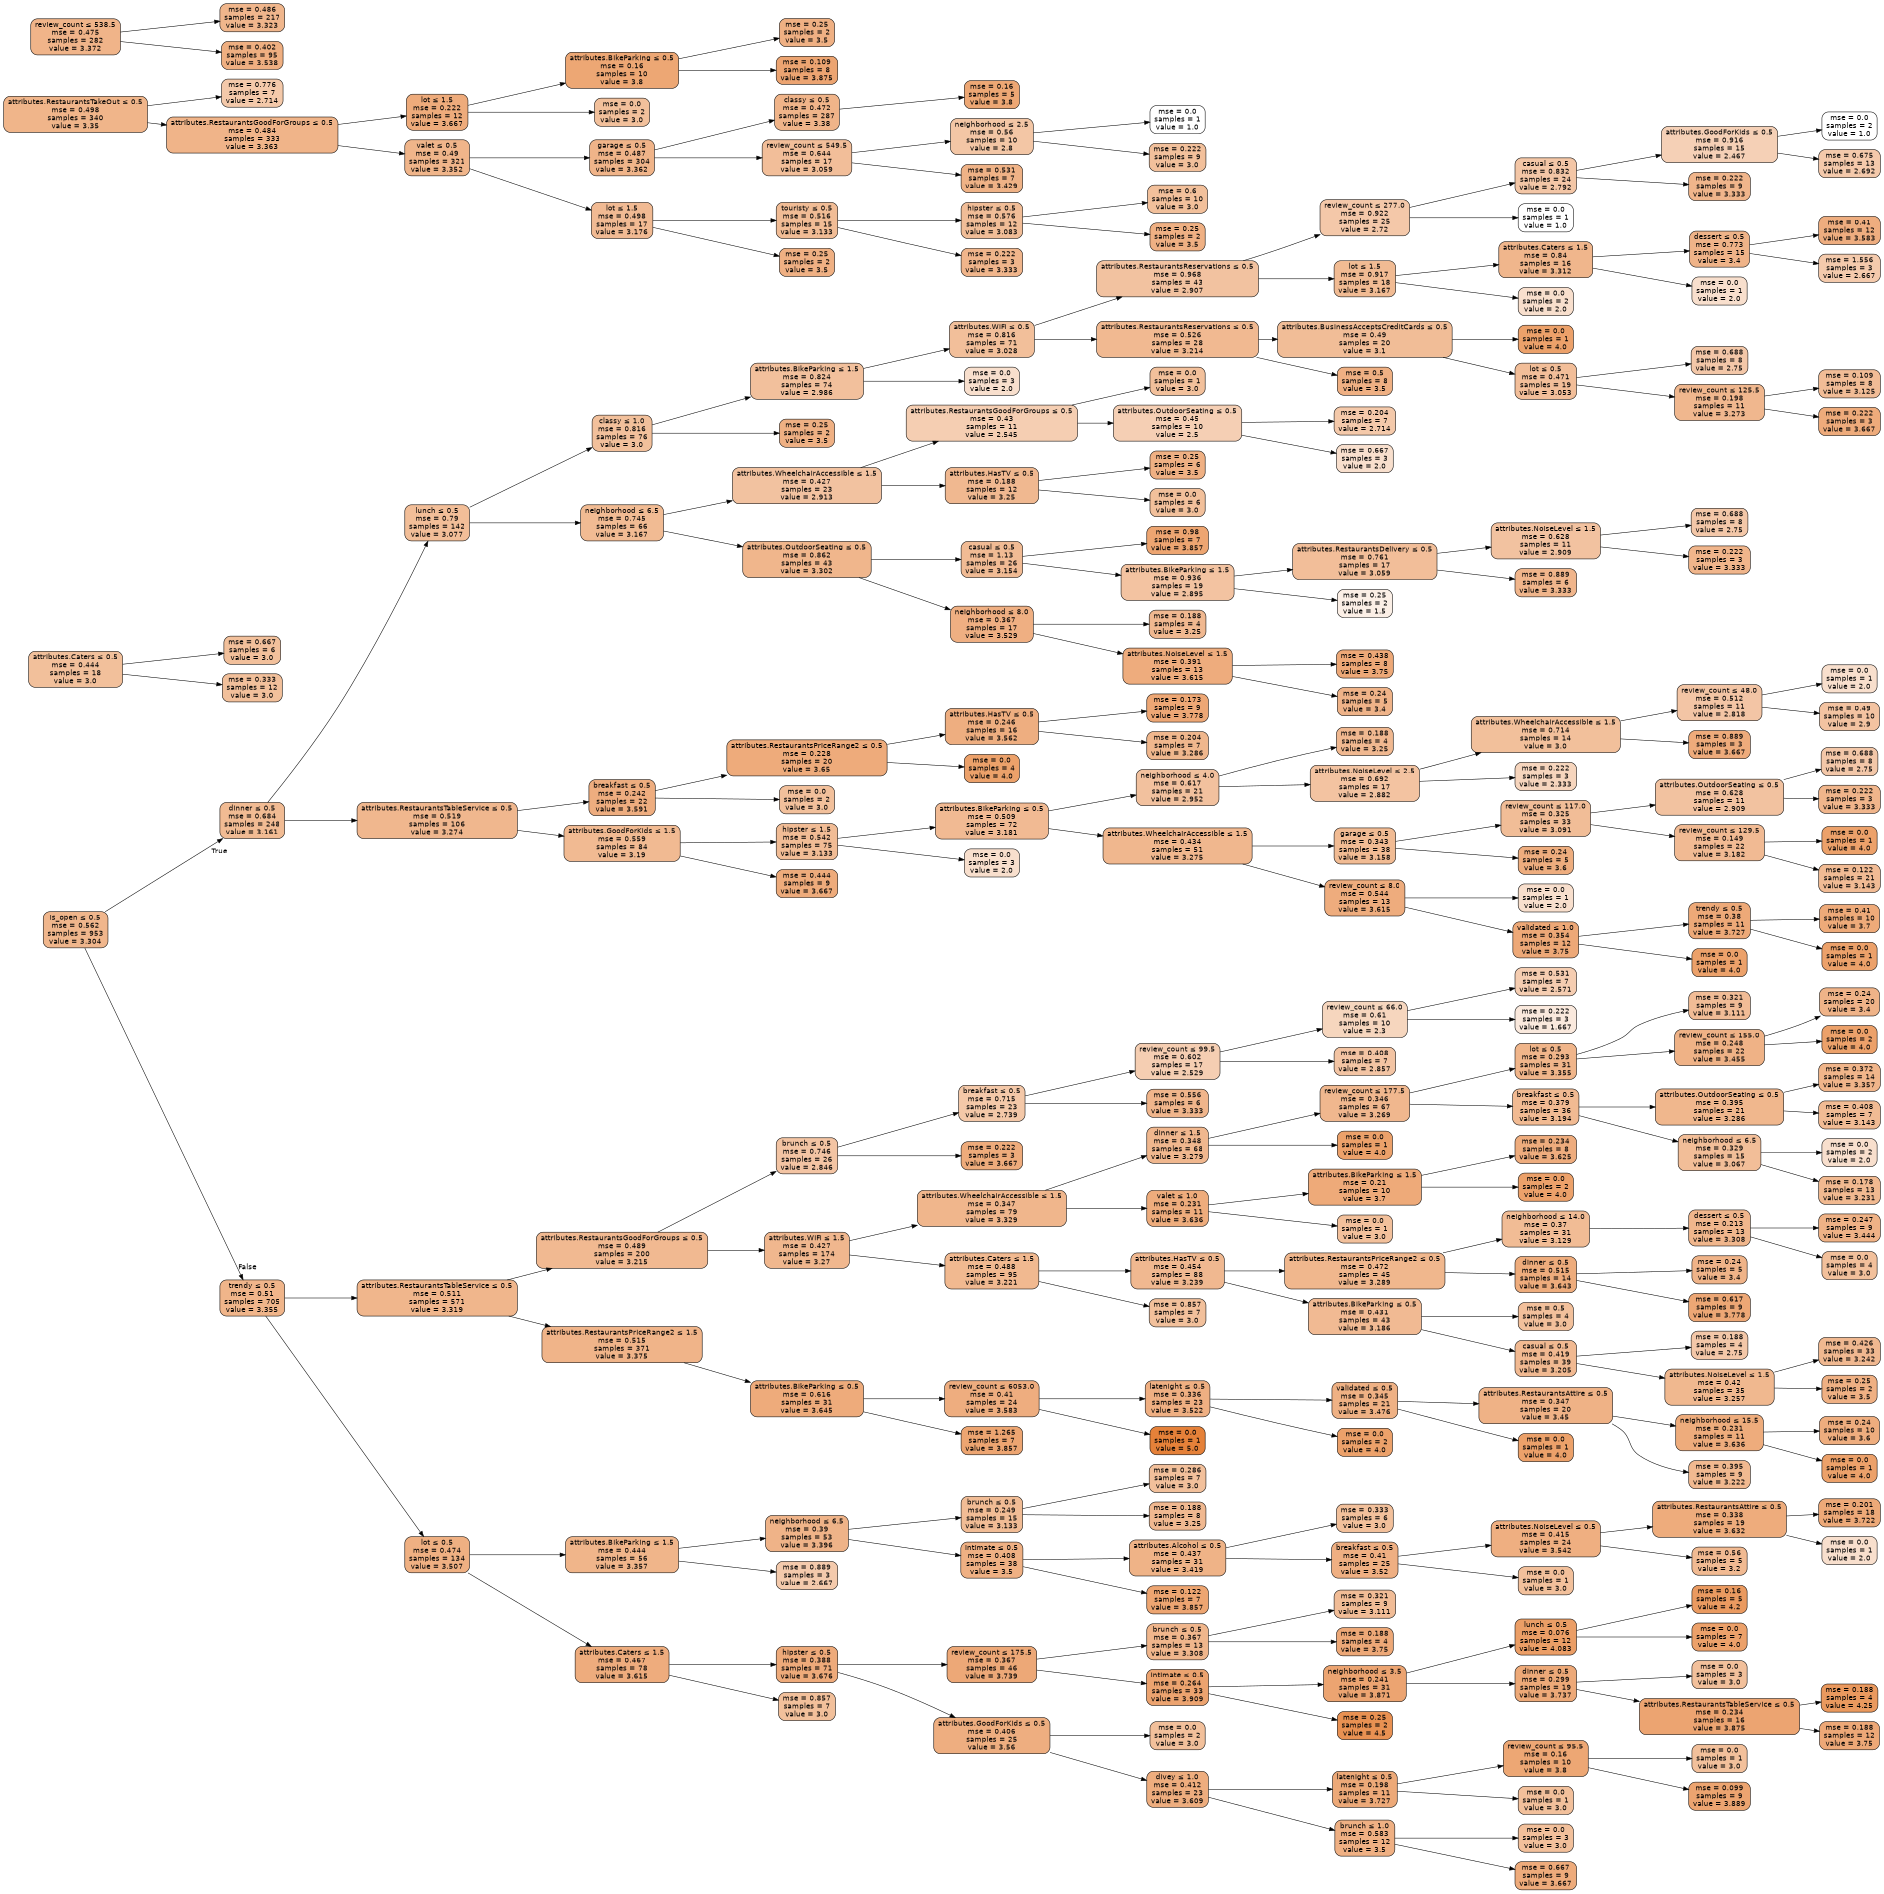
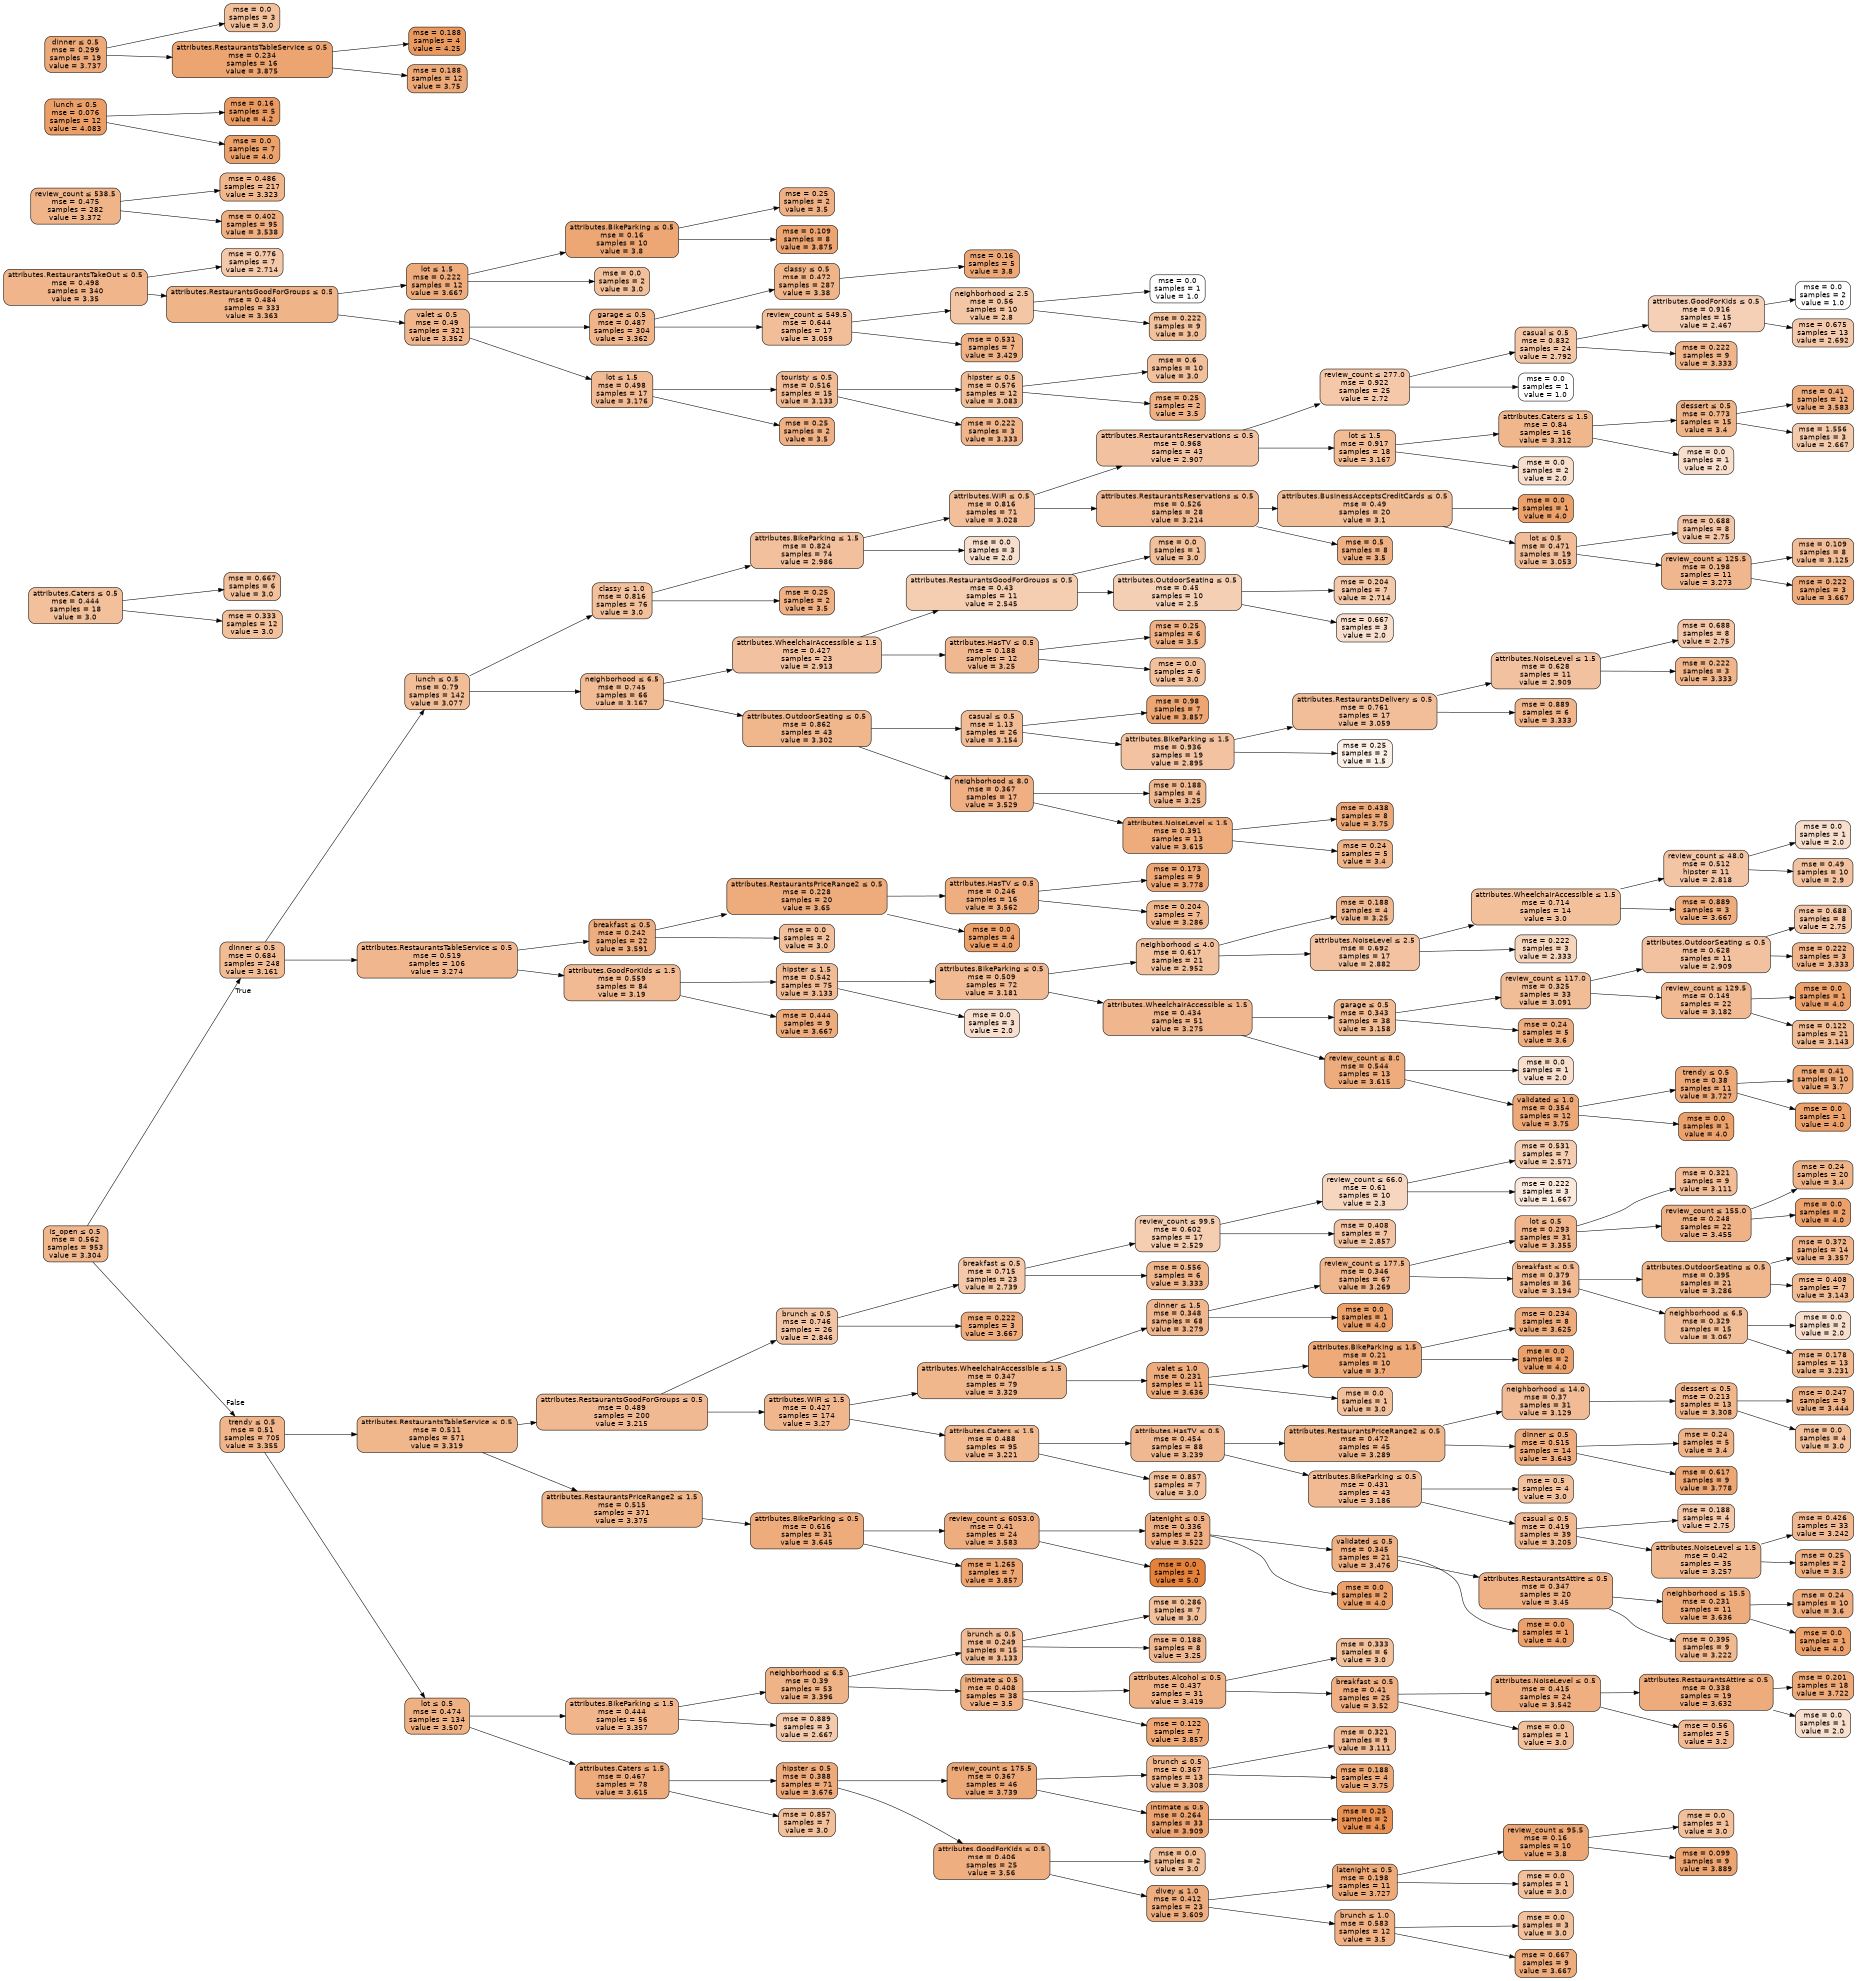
(1720, 706) -> (1706, 872)
(1365, 1684) -> none
